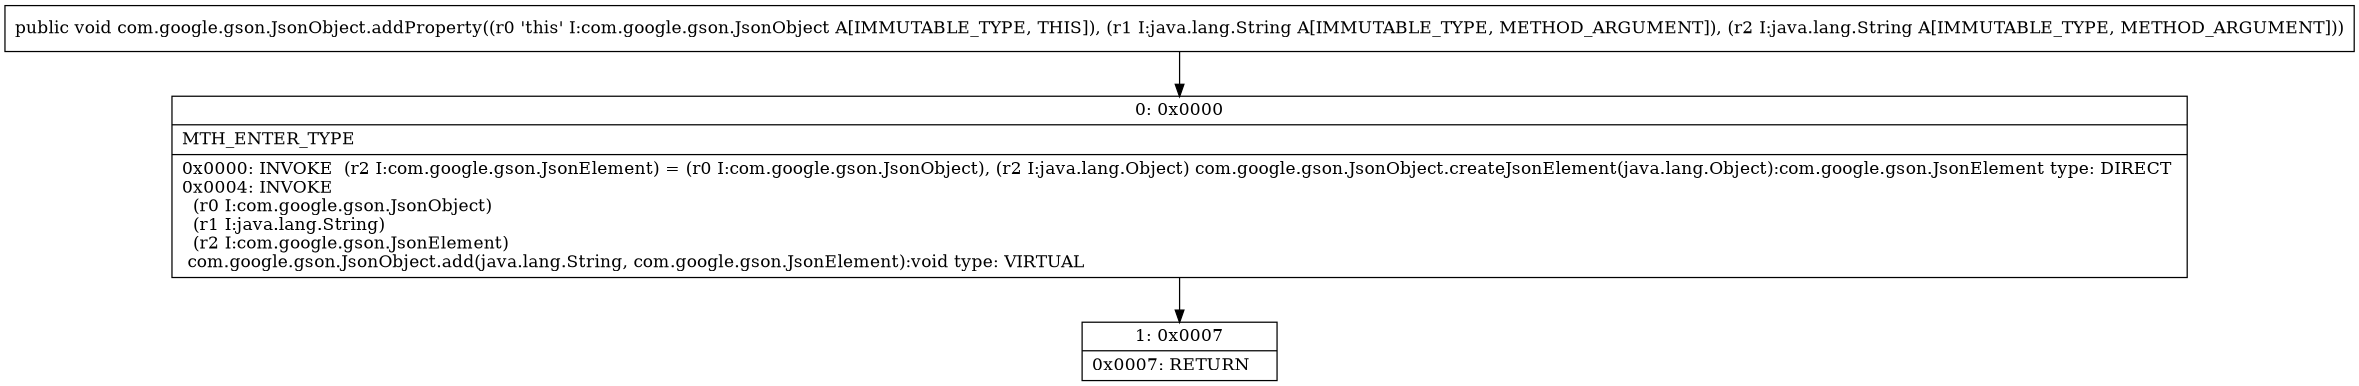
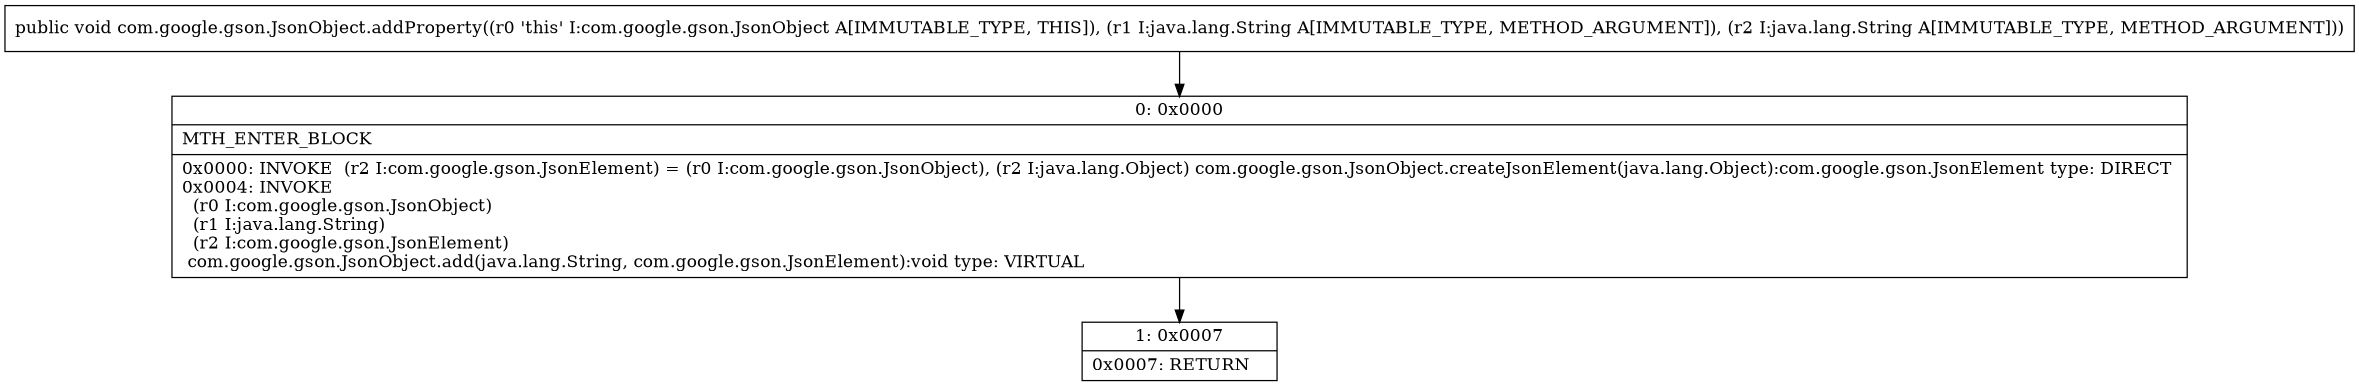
(269, 139) -> (278, 139)
